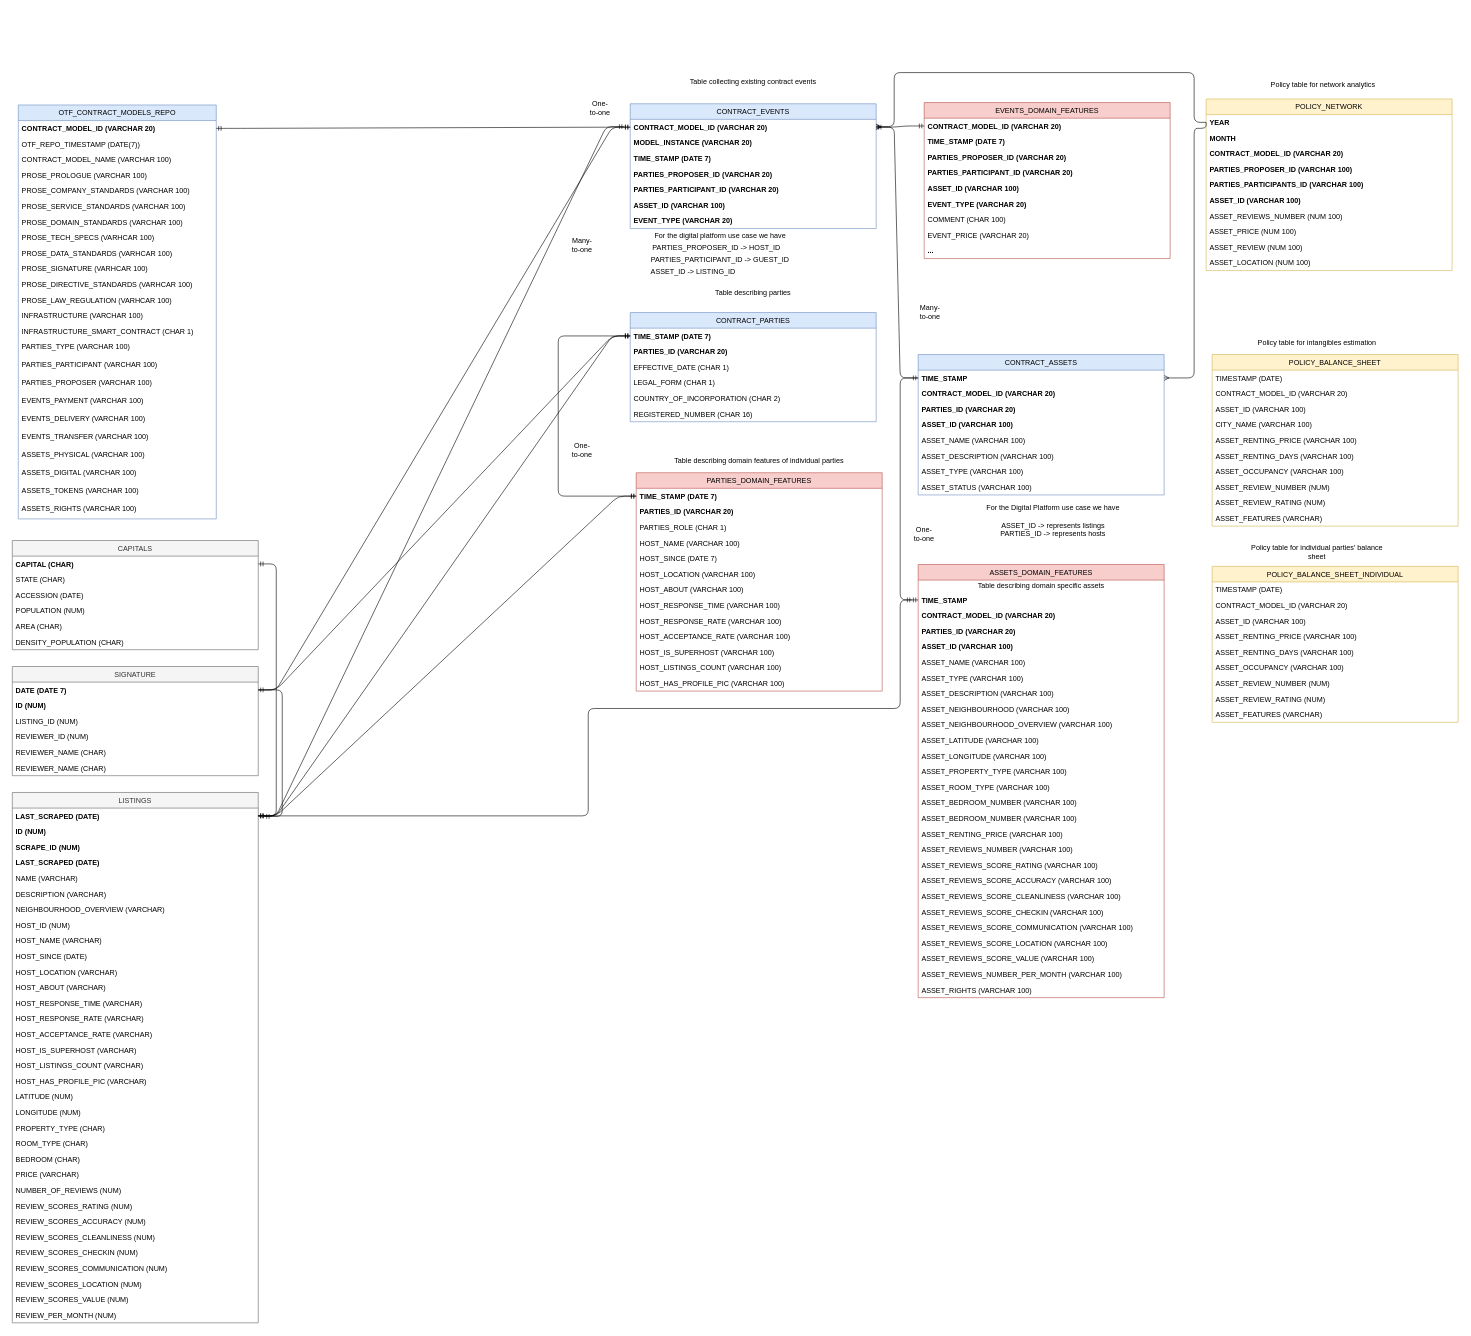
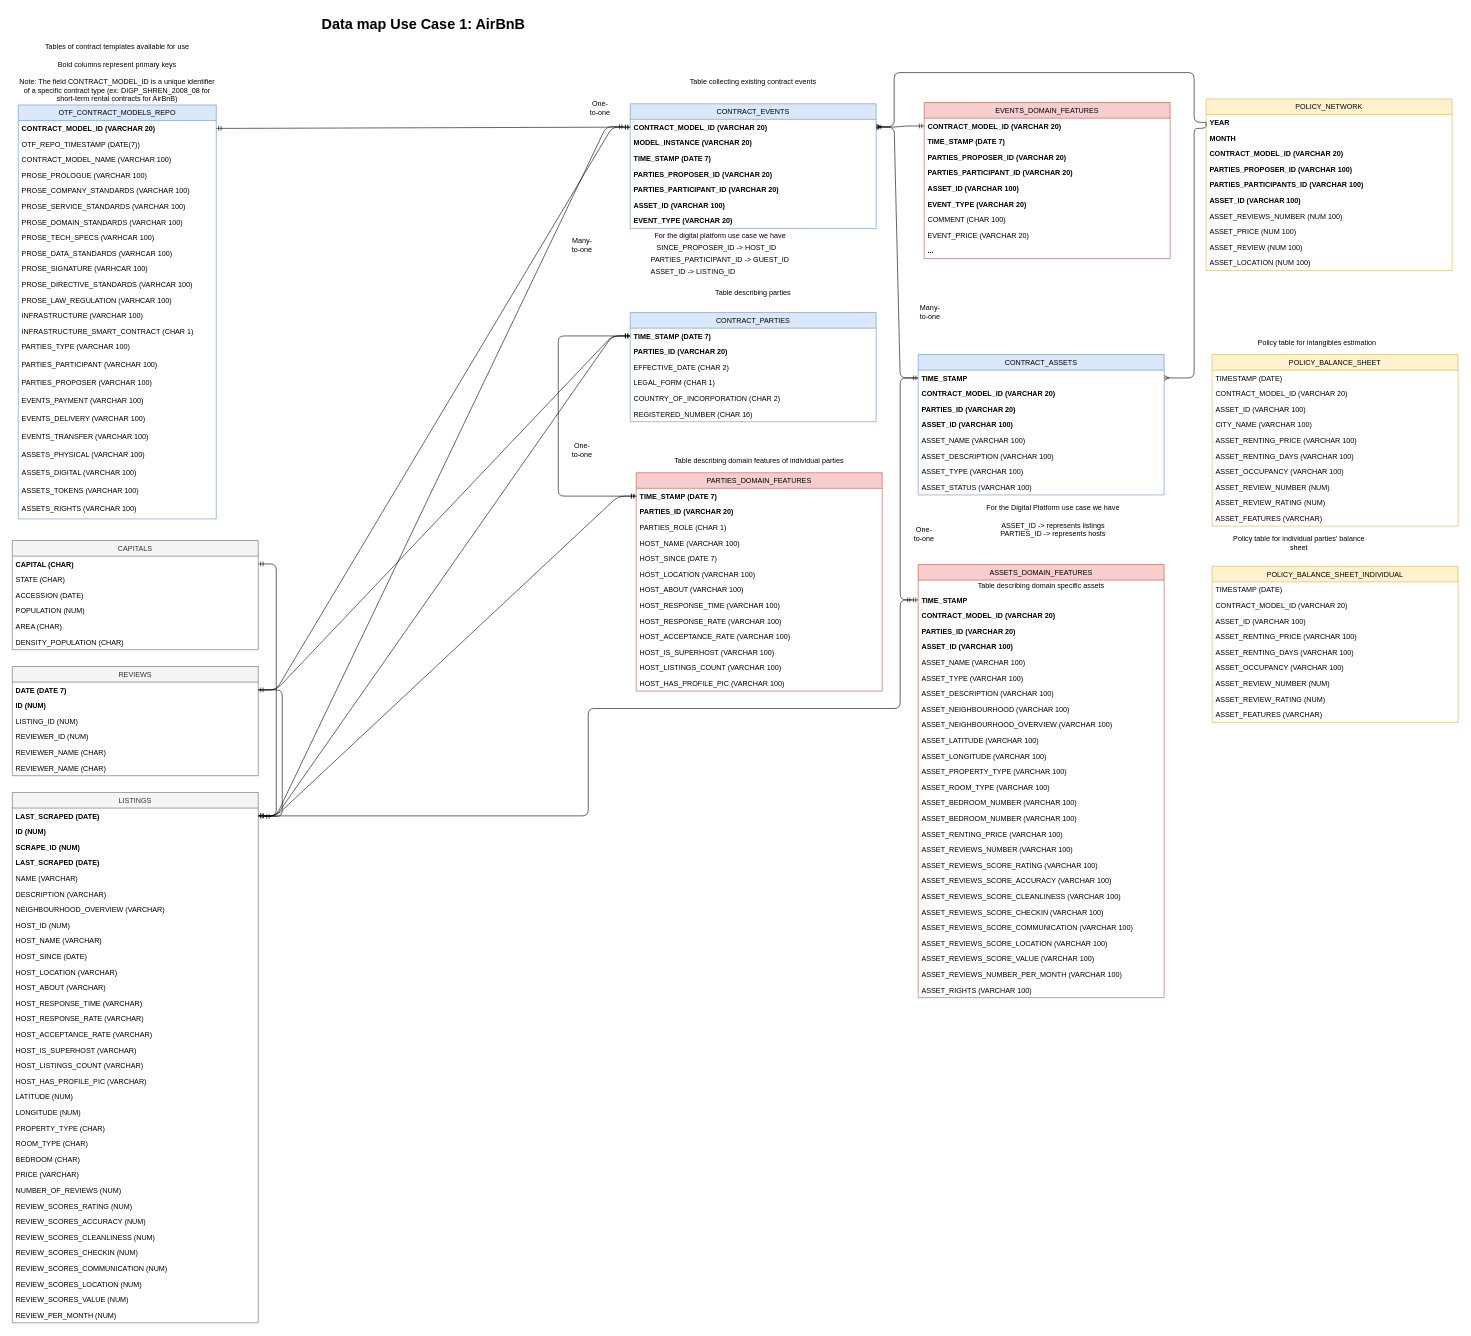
none -> (423, 24)
none -> (117, 73)
(1323, 85) -> none
(717, 248) -> (717, 248)
(678, 367) -> (678, 367)
(1317, 552) -> (1299, 543)
(135, 674) -> (135, 674)
